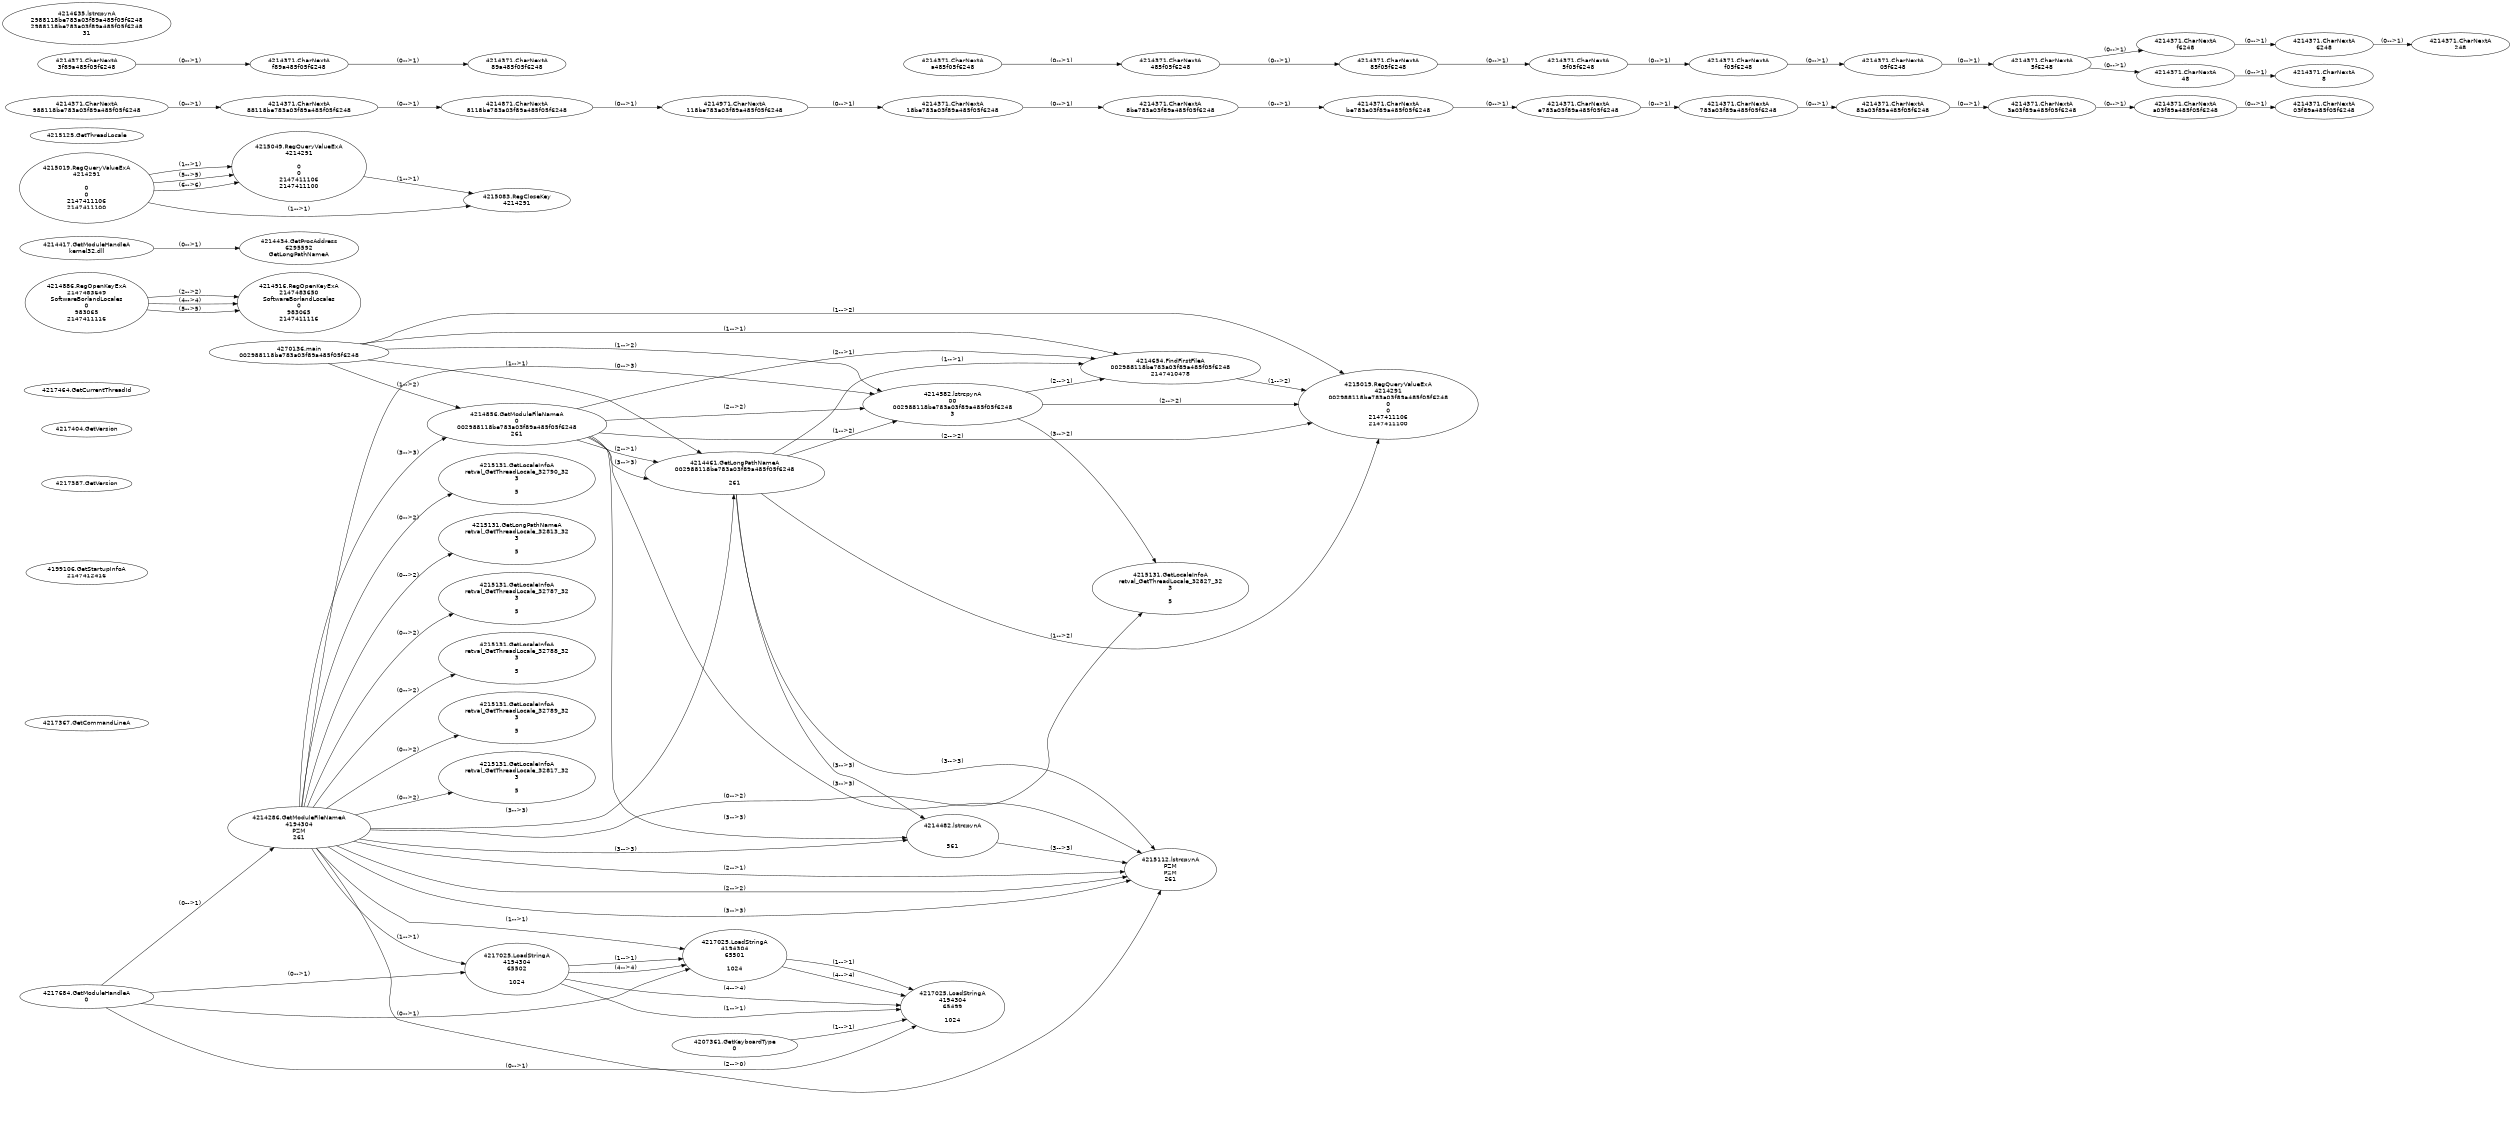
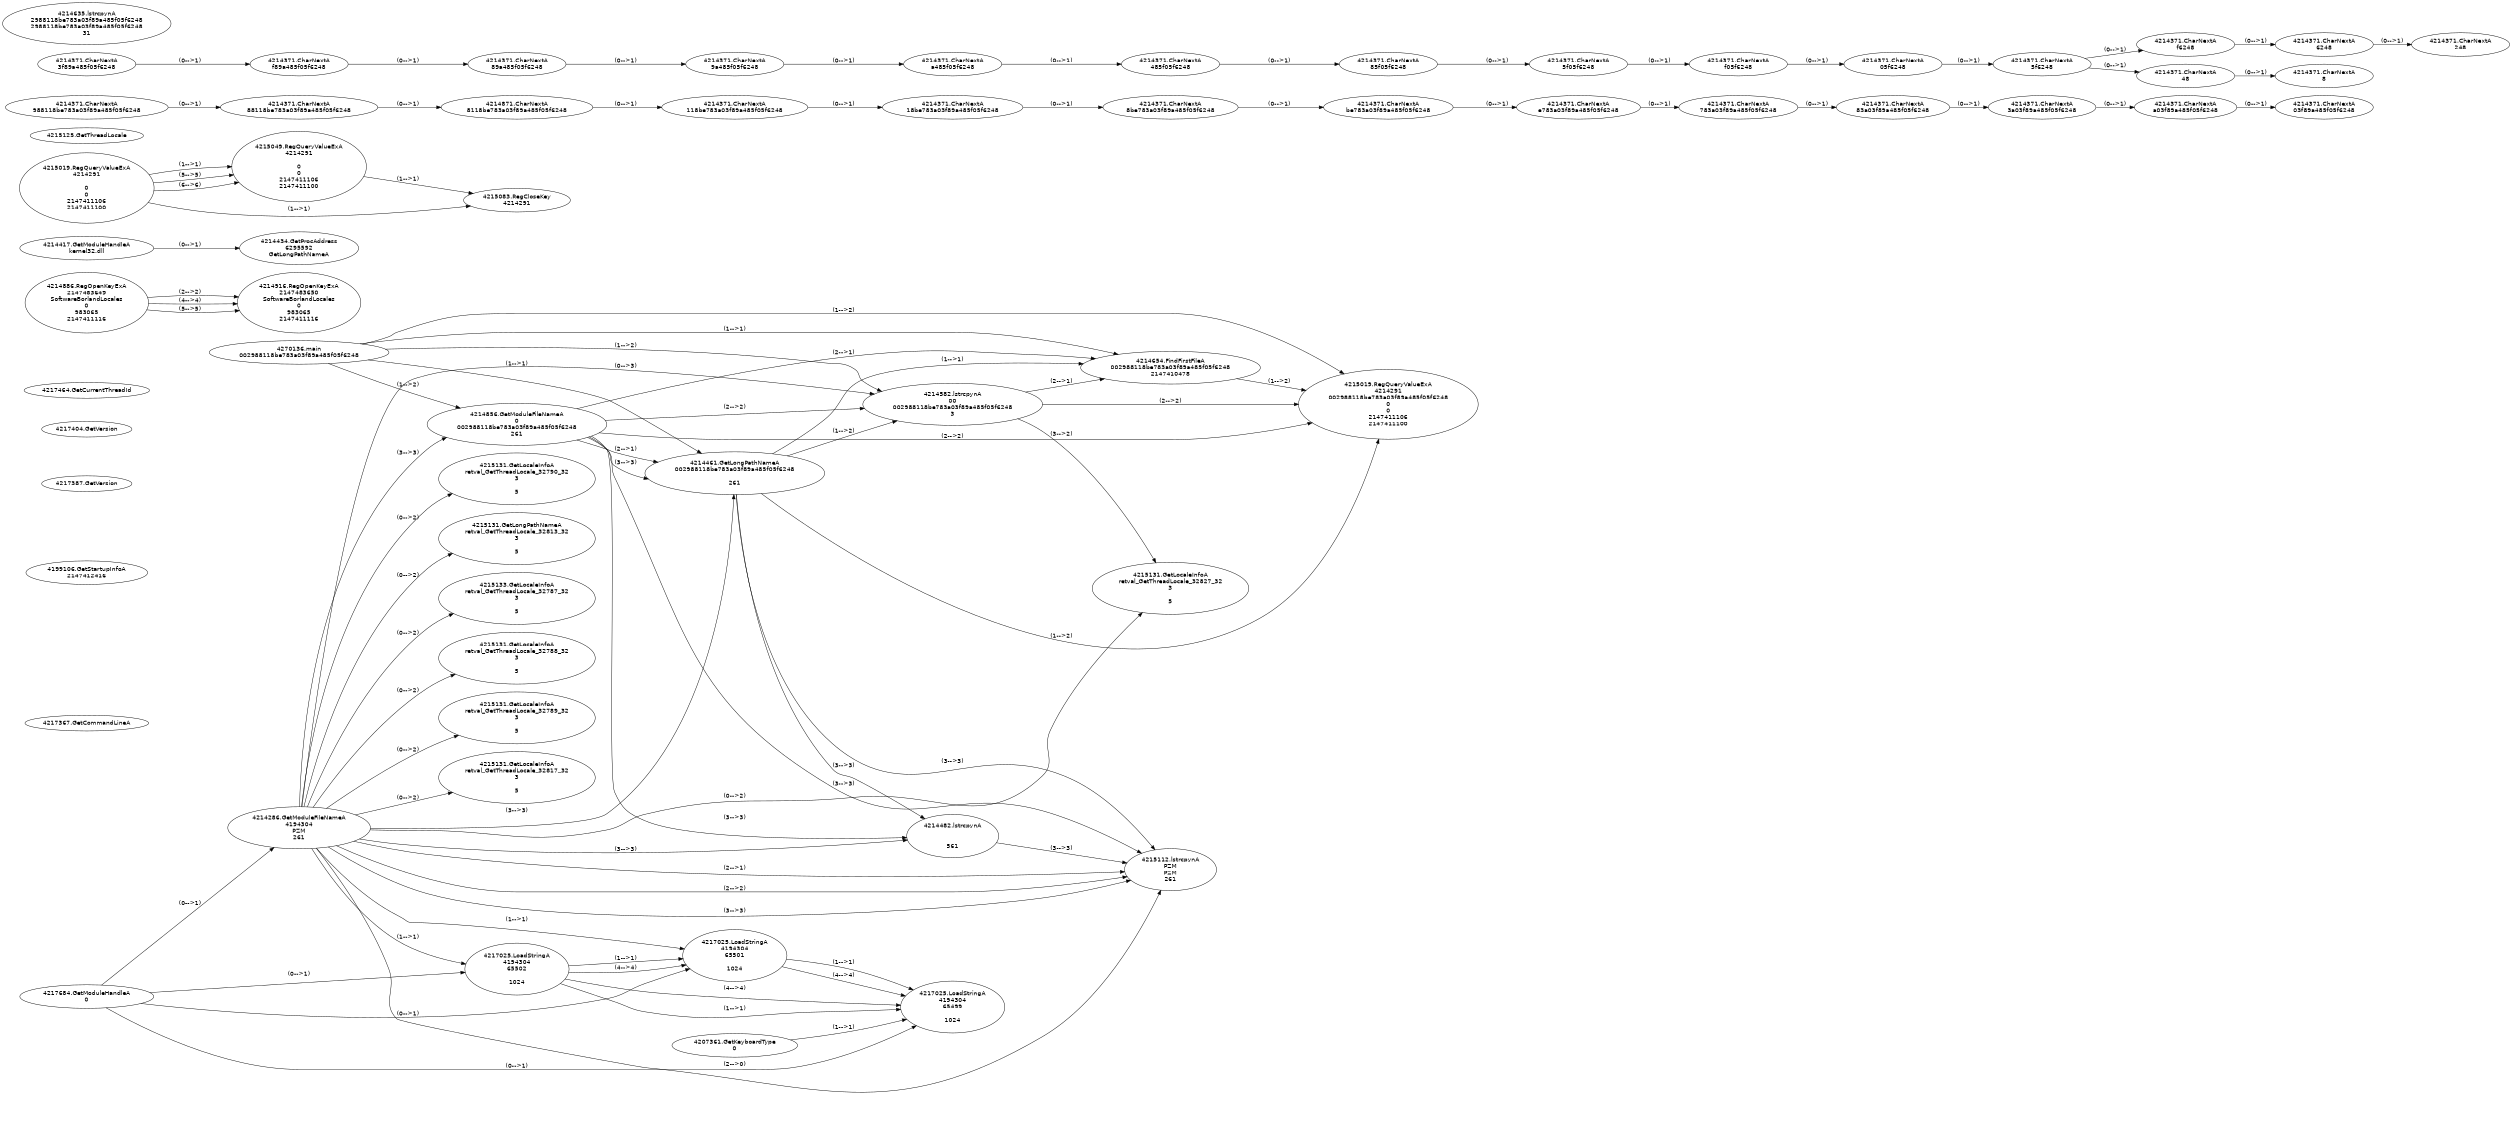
none -> (735, 64)
(735, 107) -> (735, 107)
(517, 598) -> (517, 598)
